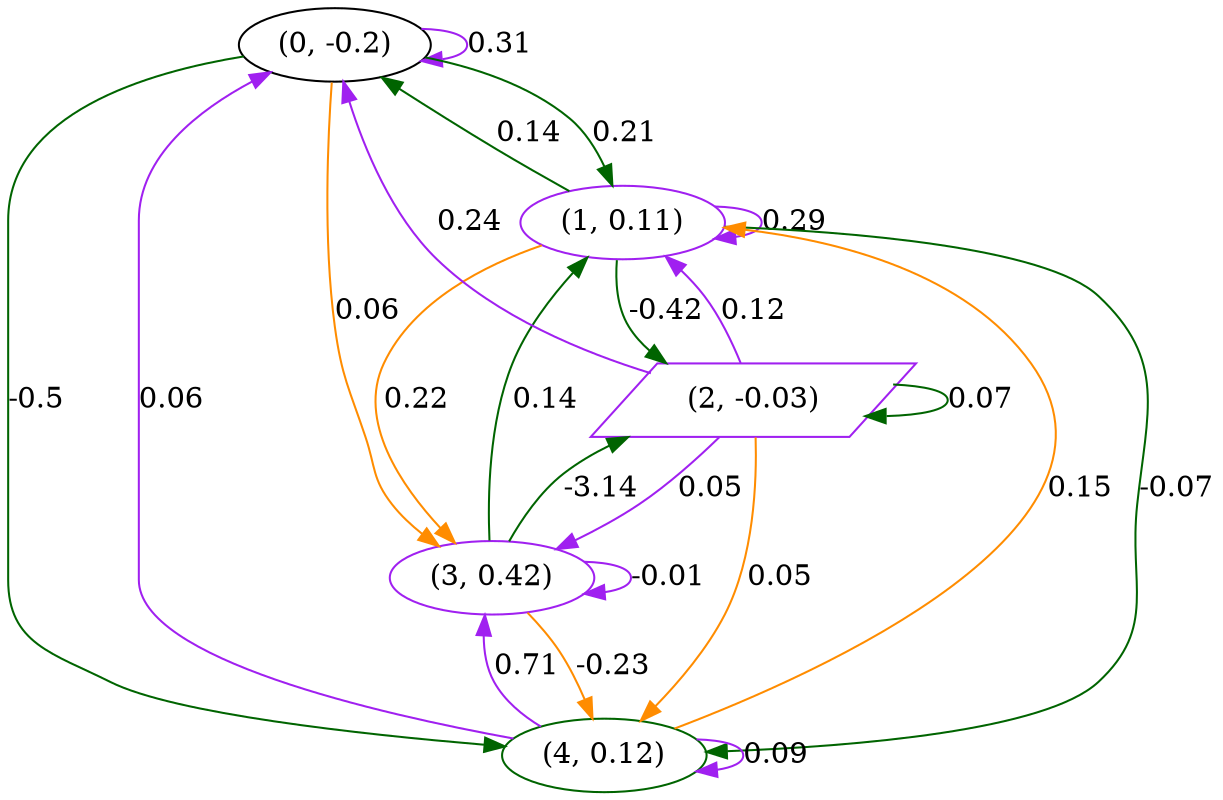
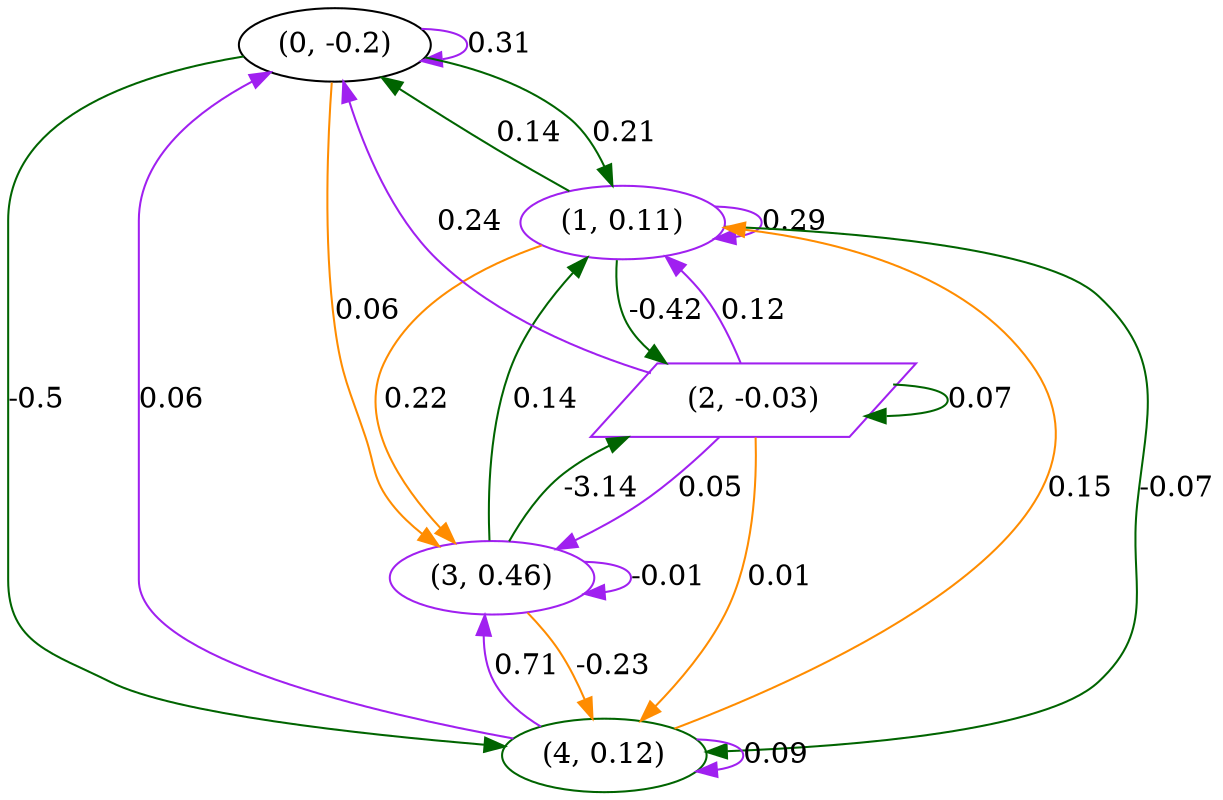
(492, 578) -> (492, 578)
(780, 578) -> (780, 578)
